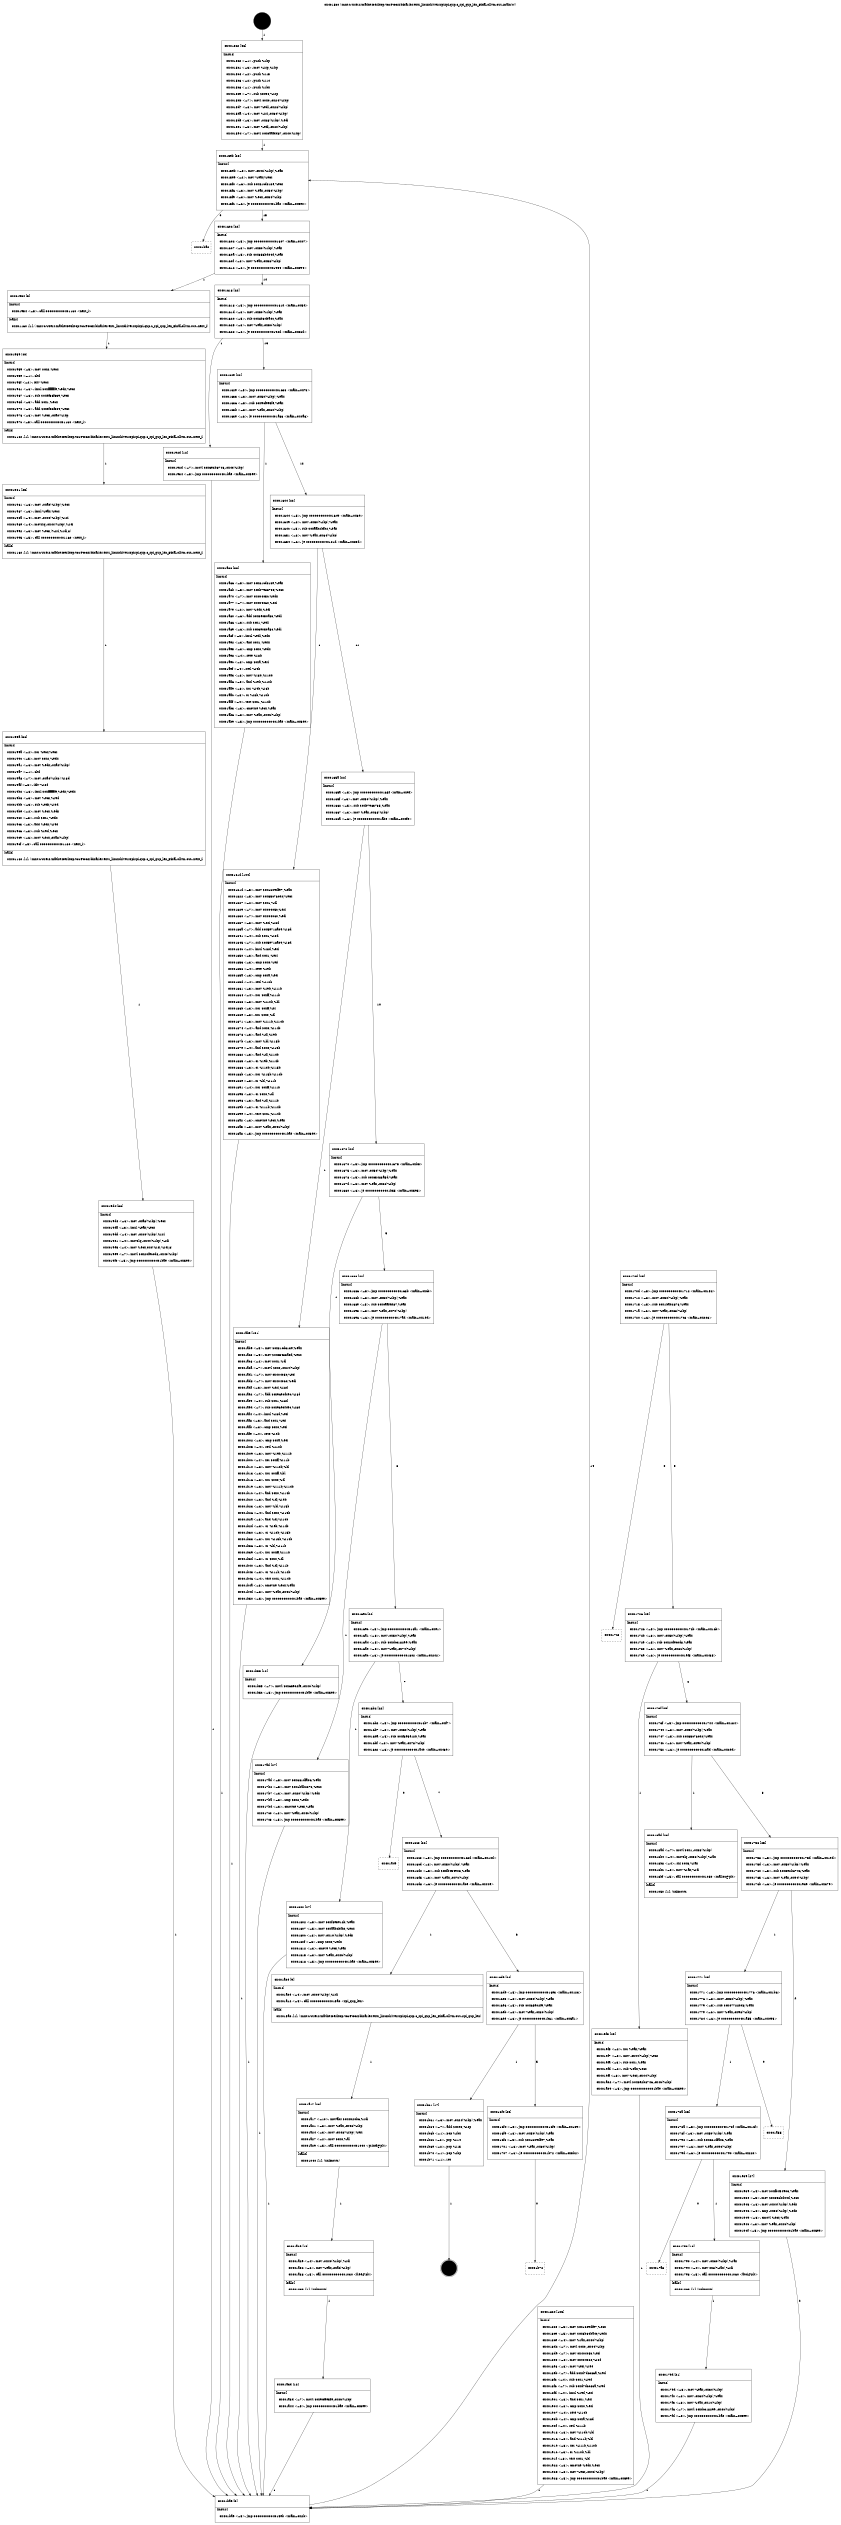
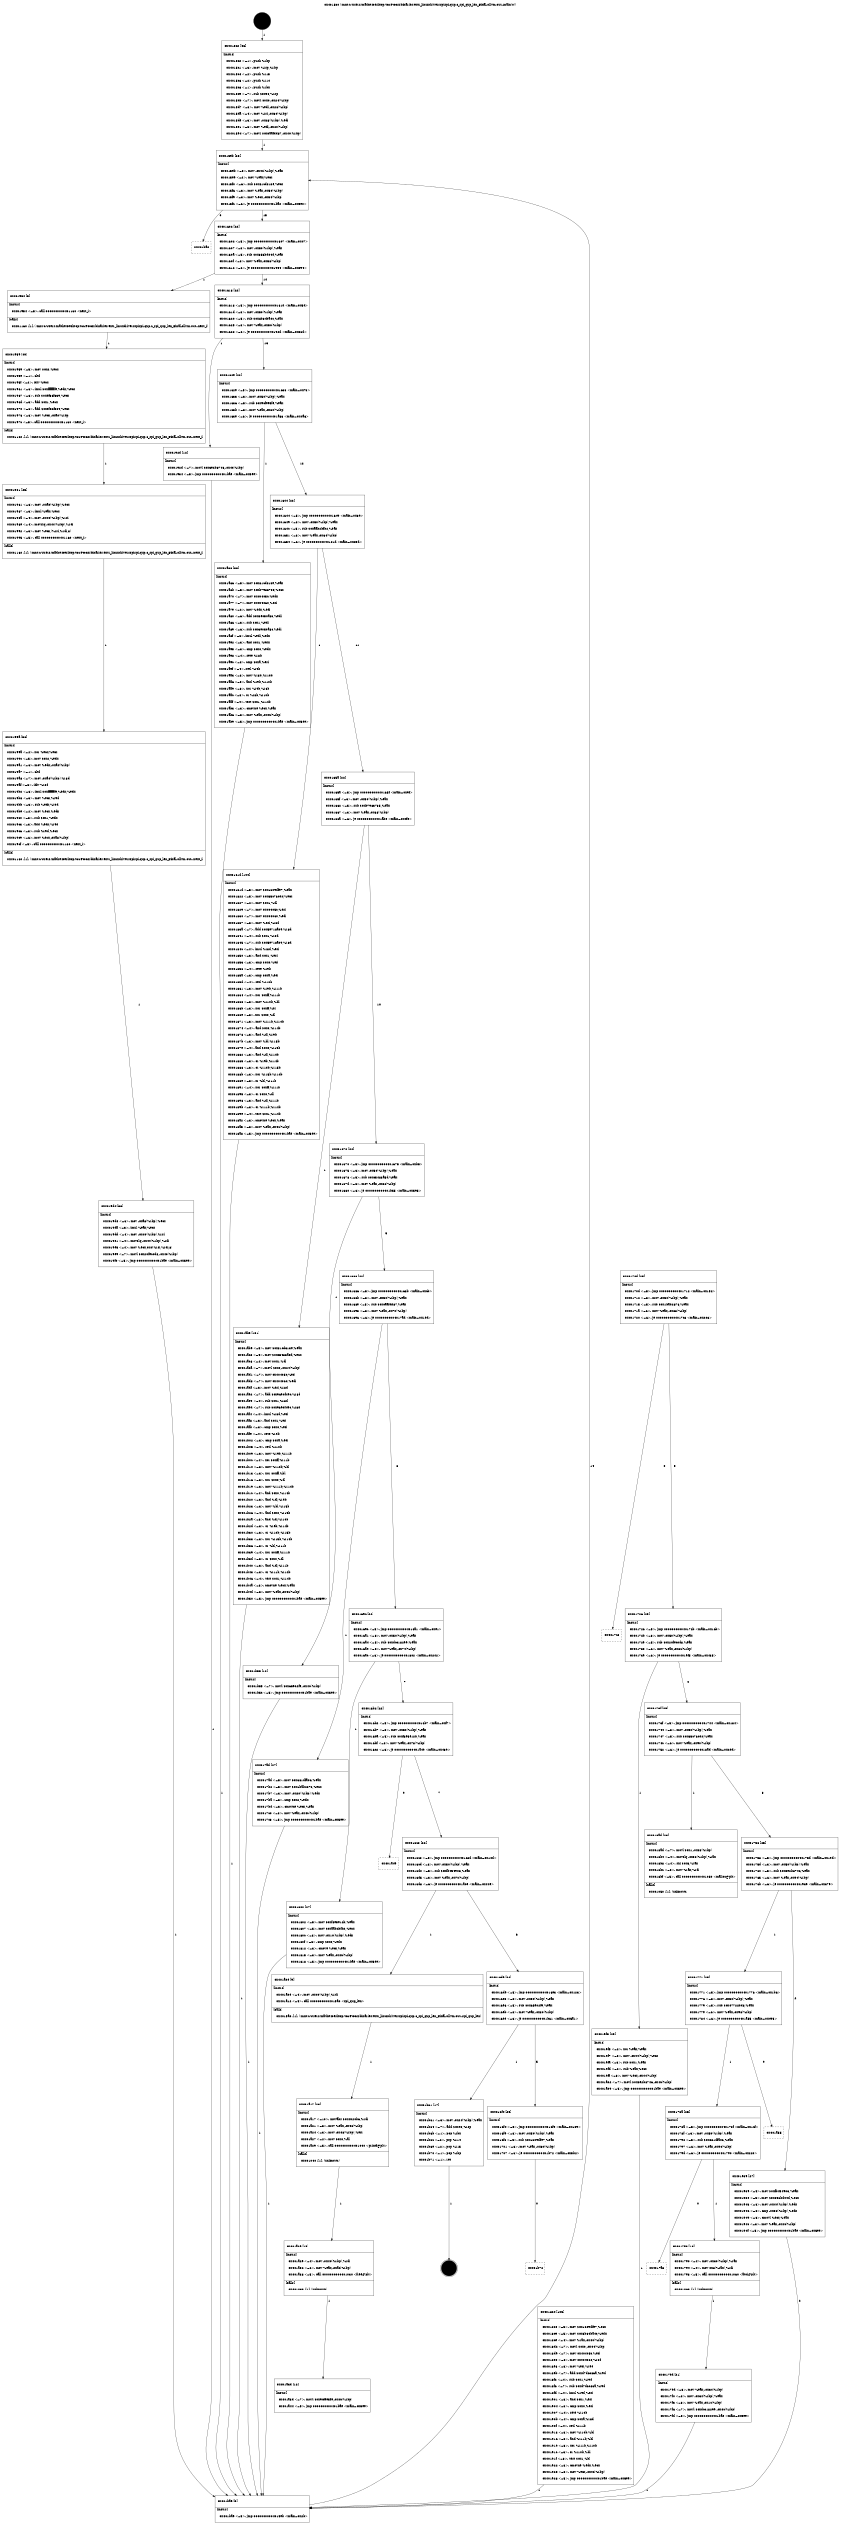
(292, 2453) -> none
